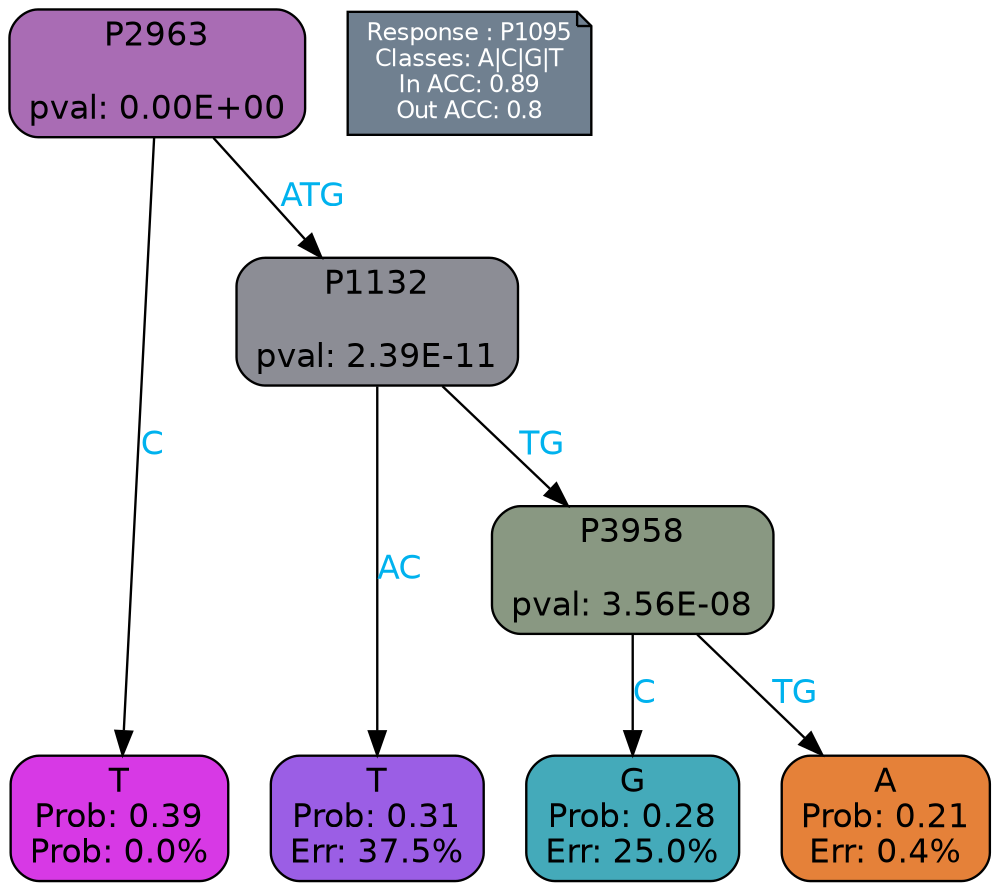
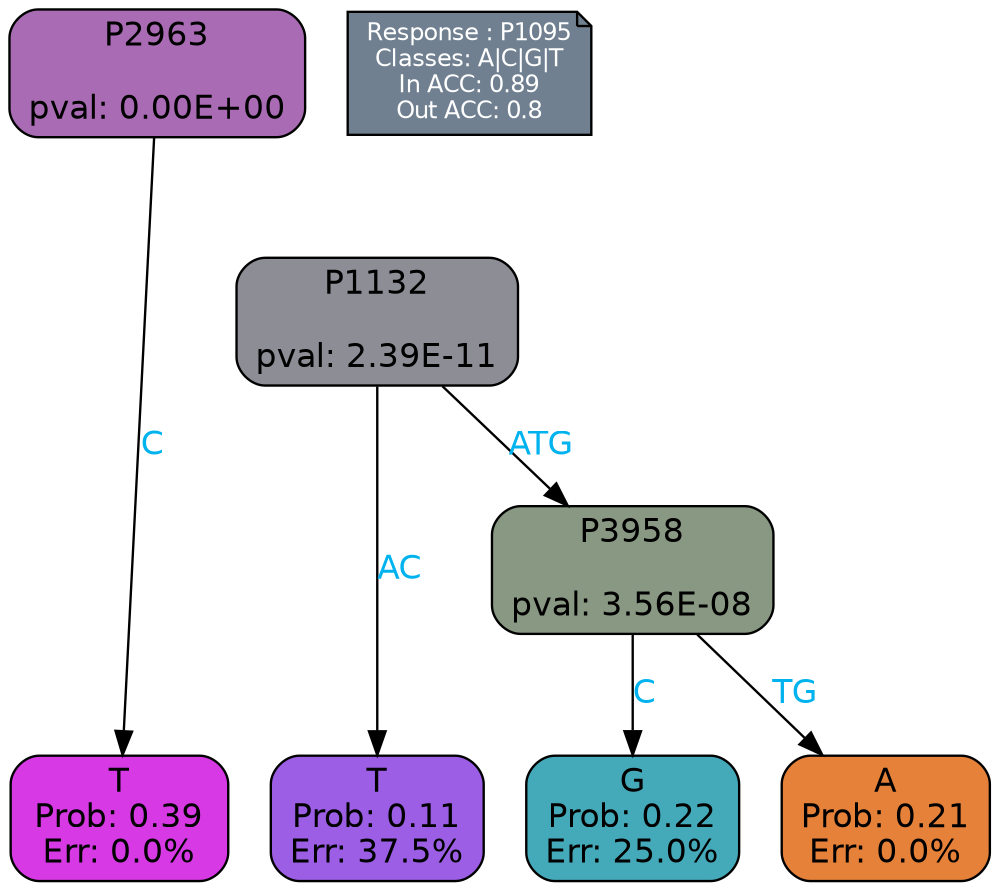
(259, 189) -> none
(542, 446) -> (542, 446)
(119, 818) -> (119, 818)
(377, 818) -> (377, 818)
(633, 818) -> (633, 818)
(886, 818) -> (886, 818)
